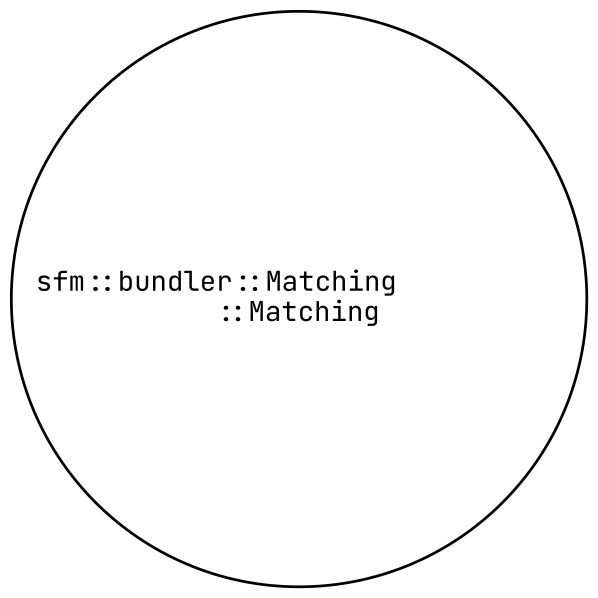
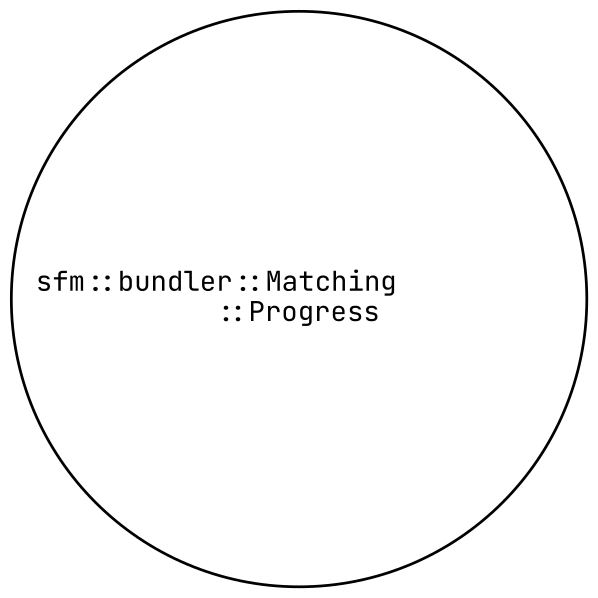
(299, 299) -> (299, 299)
